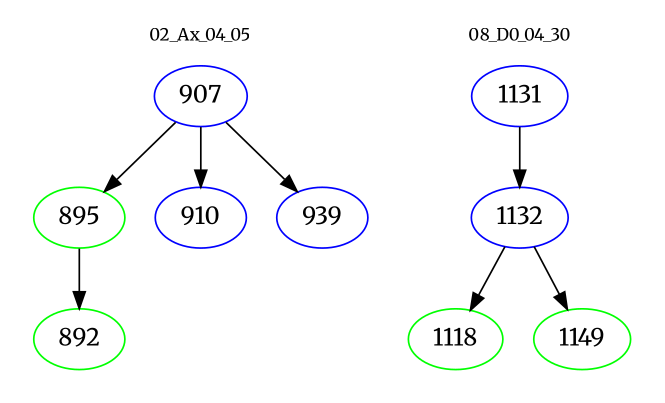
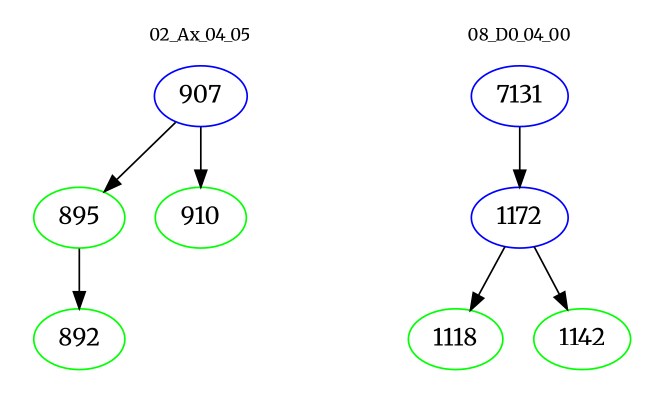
(520, 36) -> (520, 36)
(520, 96) -> (520, 96)
(201, 218) -> (201, 218)
(322, 218) -> none
(520, 218) -> (520, 218)
(582, 339) -> (582, 339)
